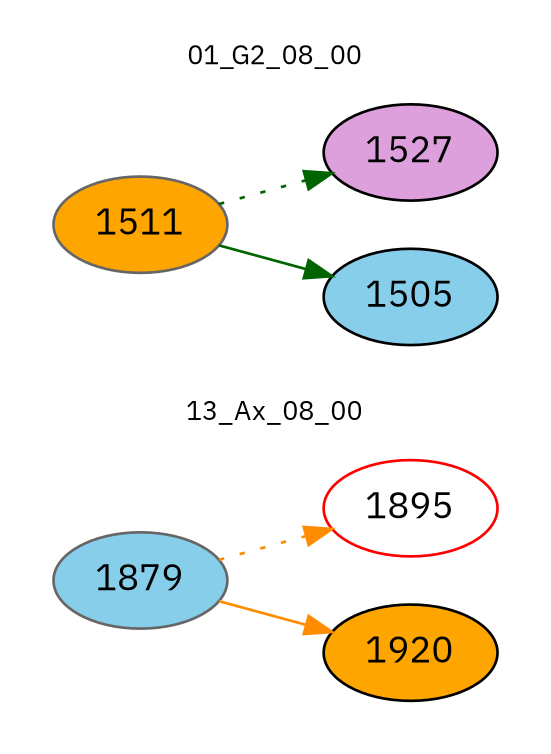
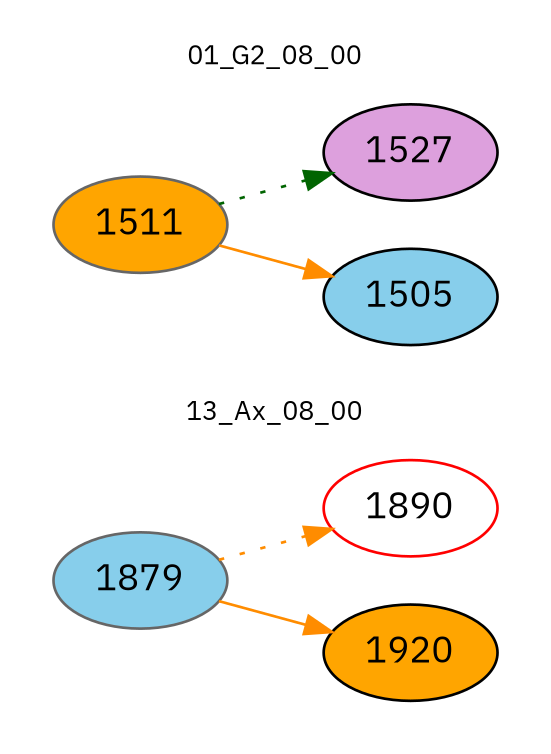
(263, 257) -> (263, 257)
(411, 508) -> (411, 508)
